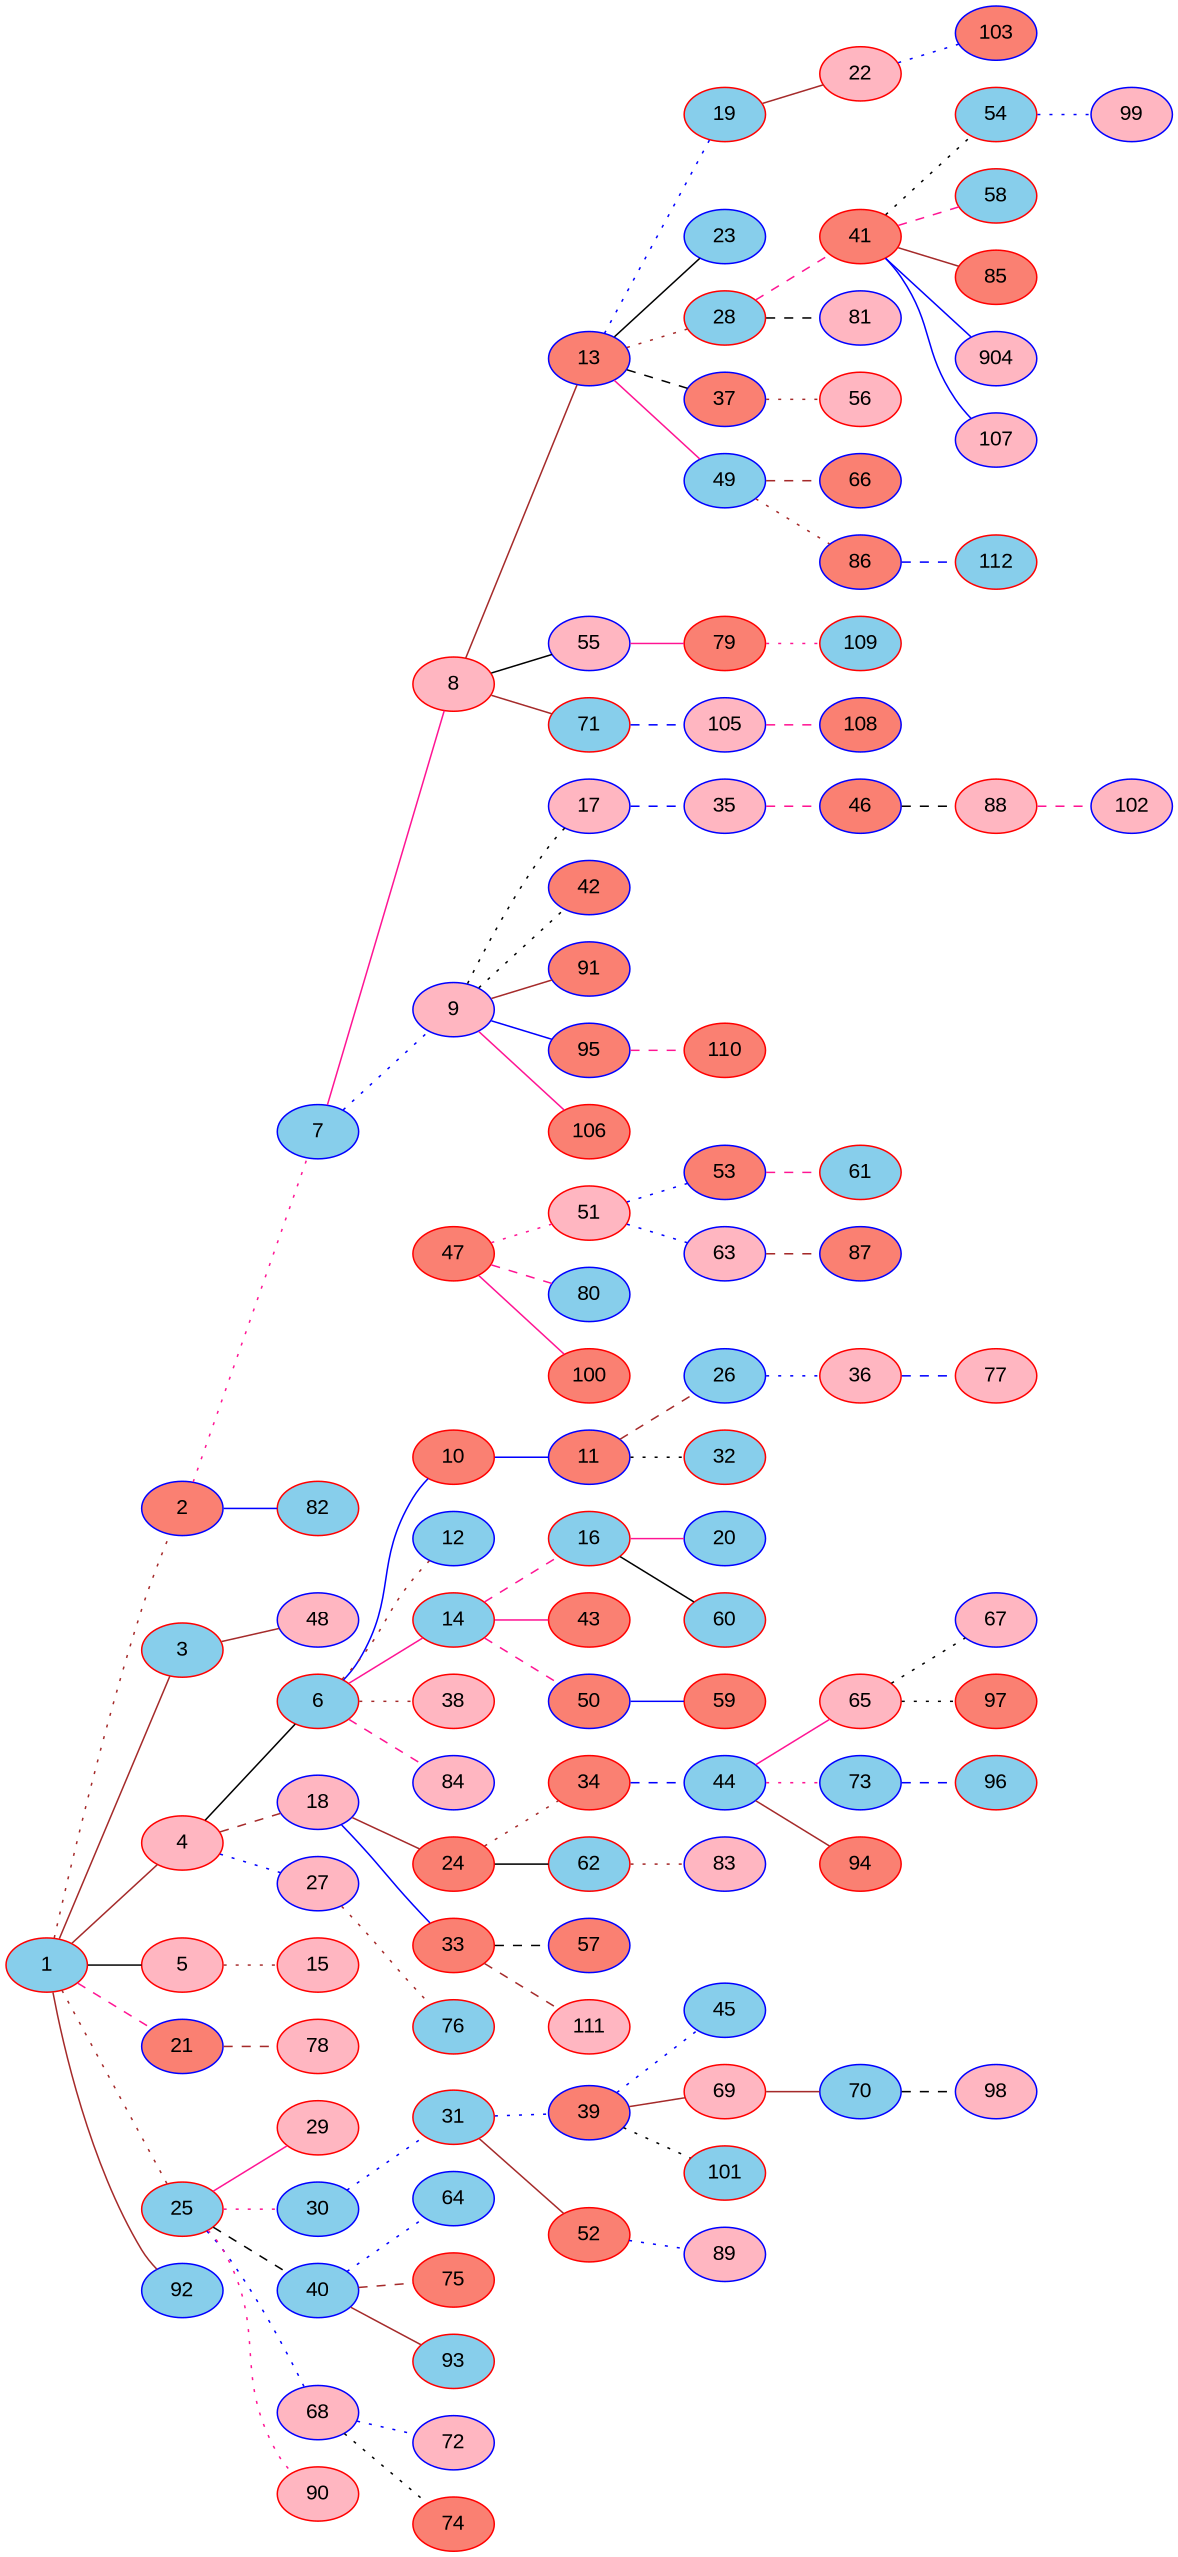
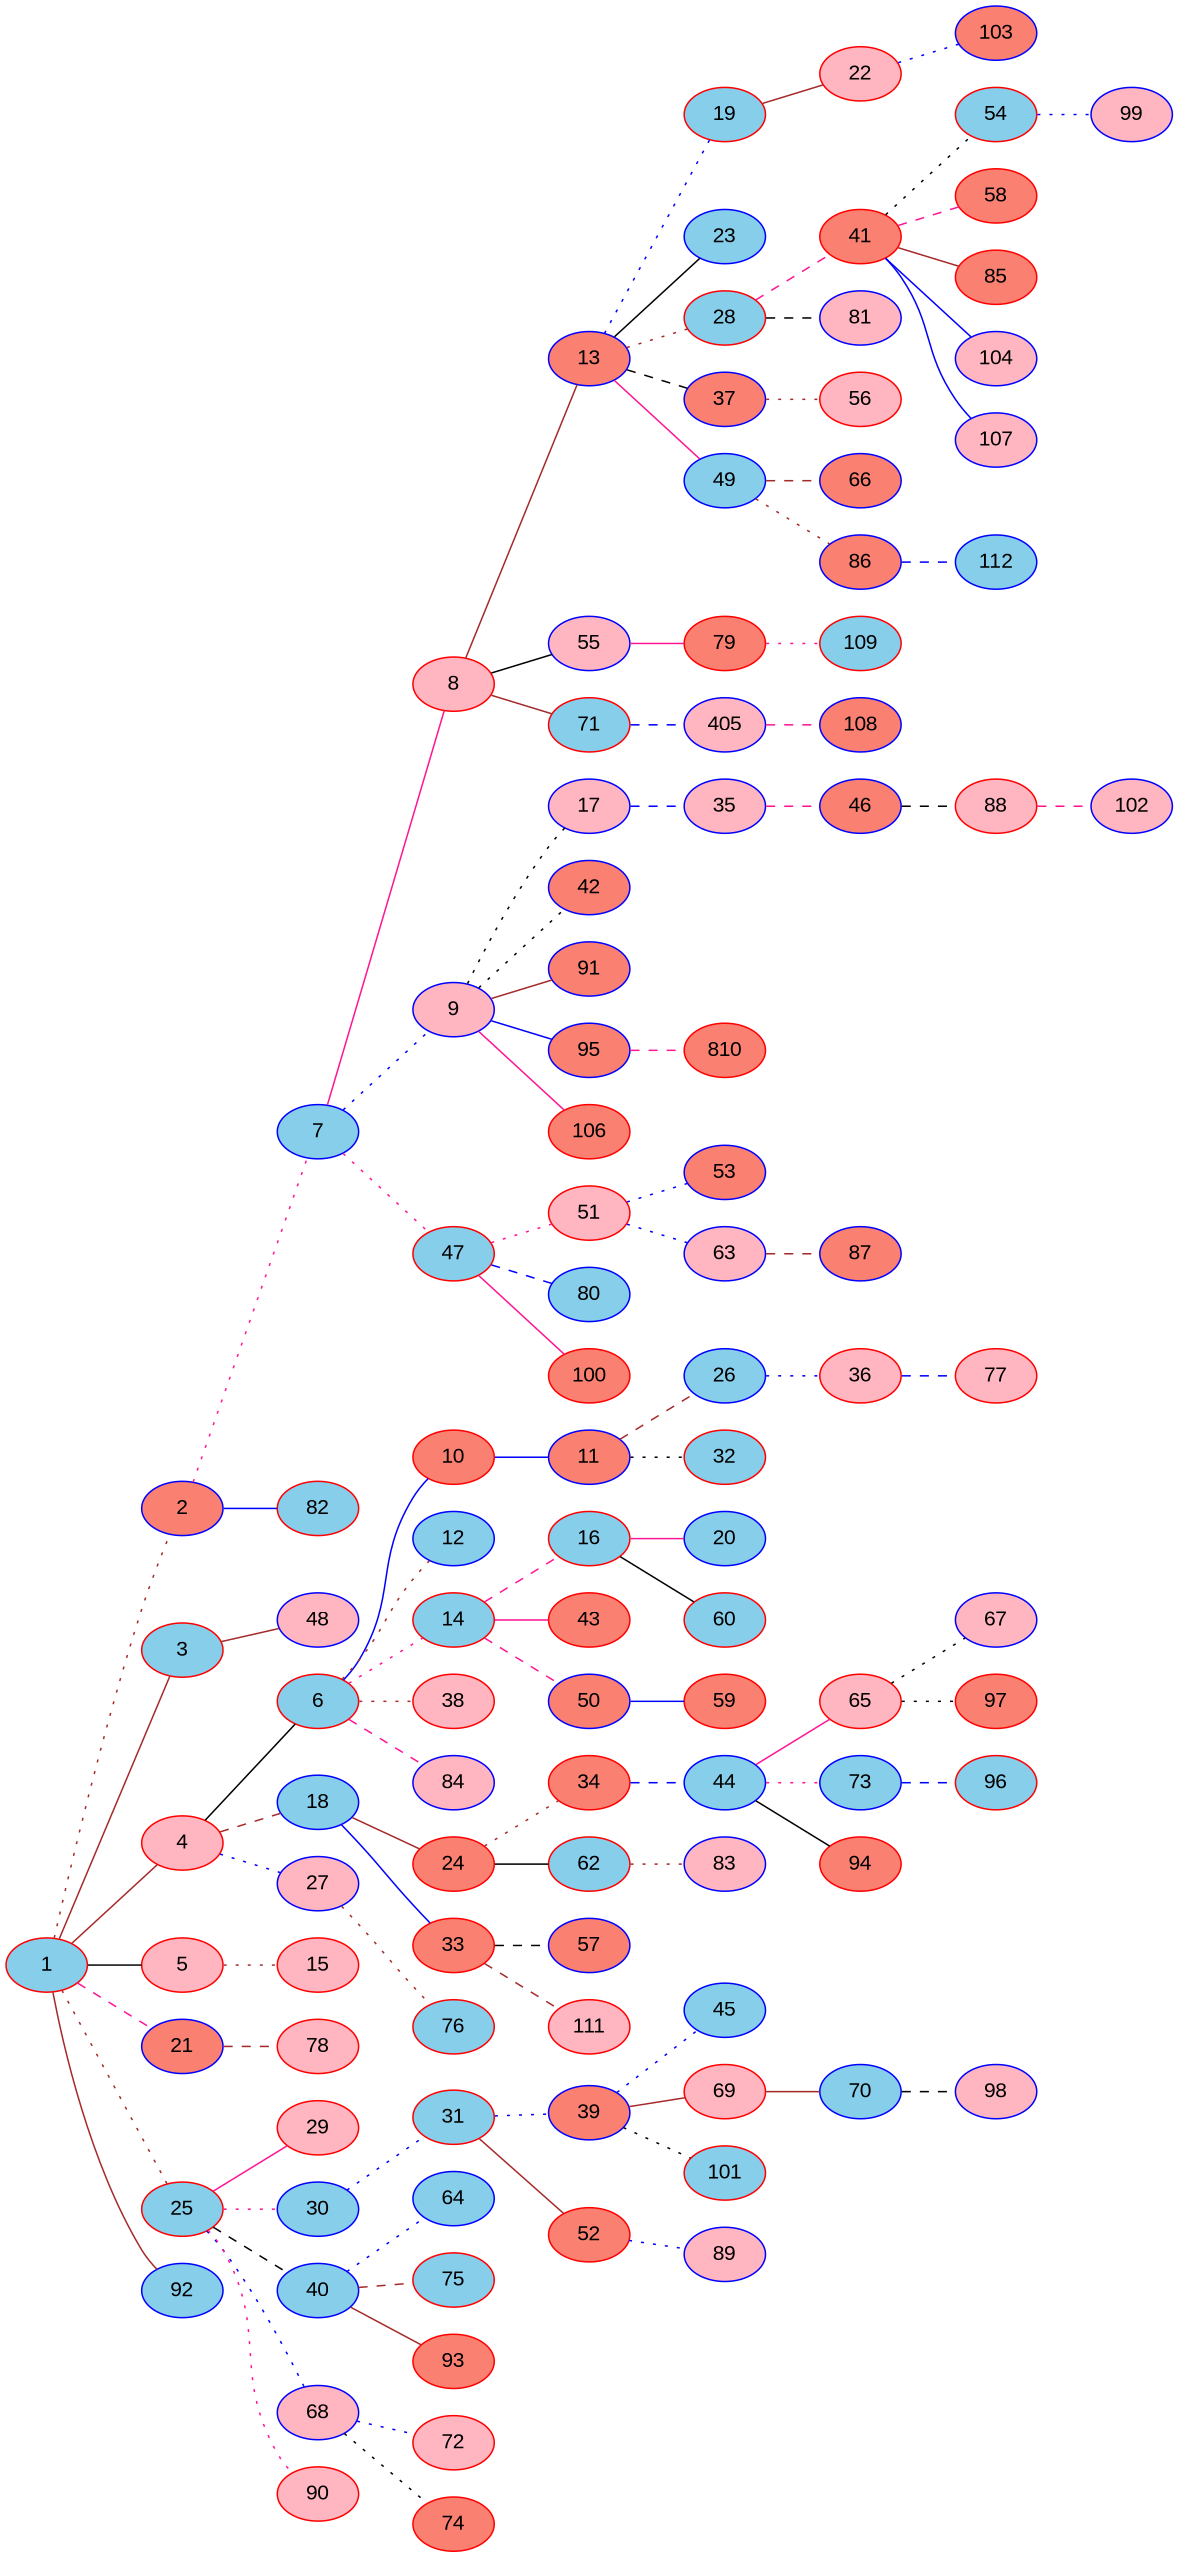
(996, 196) -> (996, 196)
(996, 359) -> (996, 359)
(996, 562) -> (996, 562)
(725, 725) -> (725, 725)
(725, 1050) -> (725, 1050)
(860, 1172) -> none
none -> (386, 1193)
(454, 1254) -> (454, 1254)
(522, 1274) -> (522, 1274)
(386, 1661) -> (386, 1661)
(318, 1802) -> (318, 1802)
(793, 1823) -> (793, 1823)
(454, 2280) -> (454, 2280)
(454, 2361) -> (454, 2361)
(454, 2443) -> (454, 2443)
